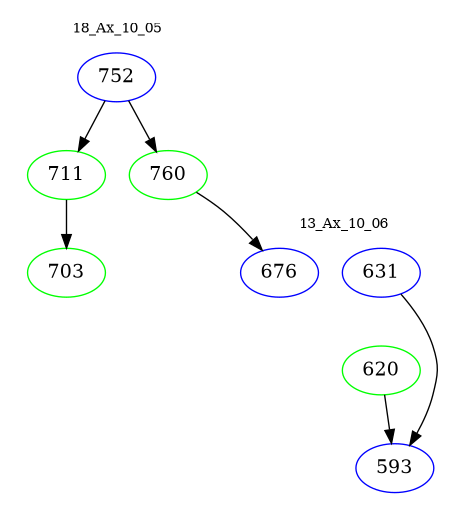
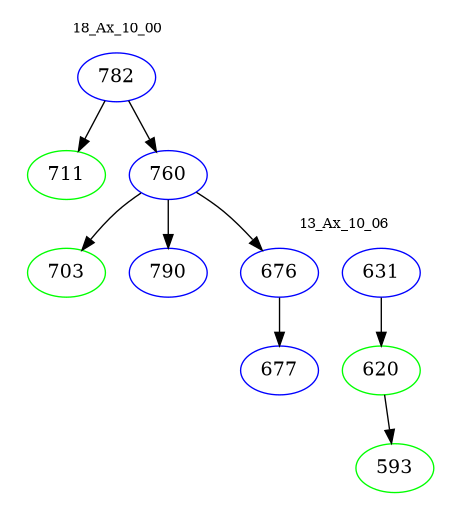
(117, 29) -> (117, 29)
(117, 77) -> (117, 77)
(168, 175) -> (168, 175)
(66, 217) -> (114, 214)
none -> (168, 273)
(437, 361) -> (381, 315)
none -> (280, 370)
(395, 468) -> (395, 468)
